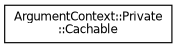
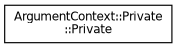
(88, 24) -> (88, 24)
